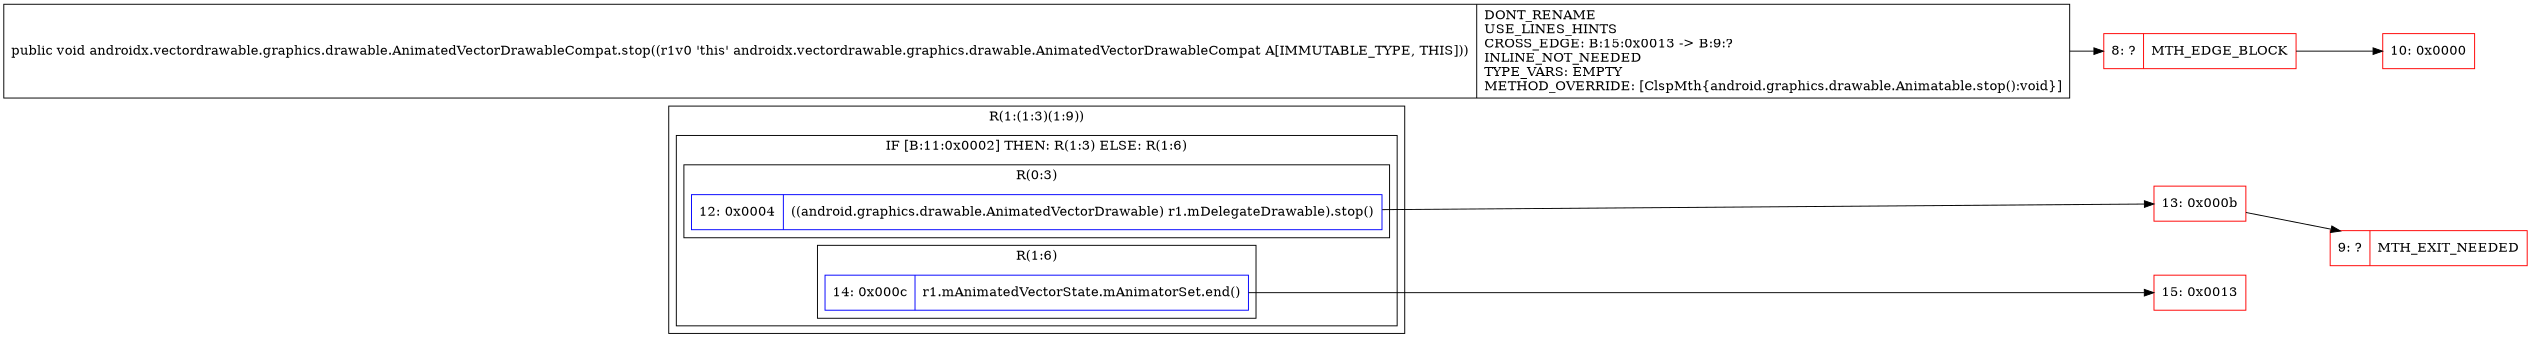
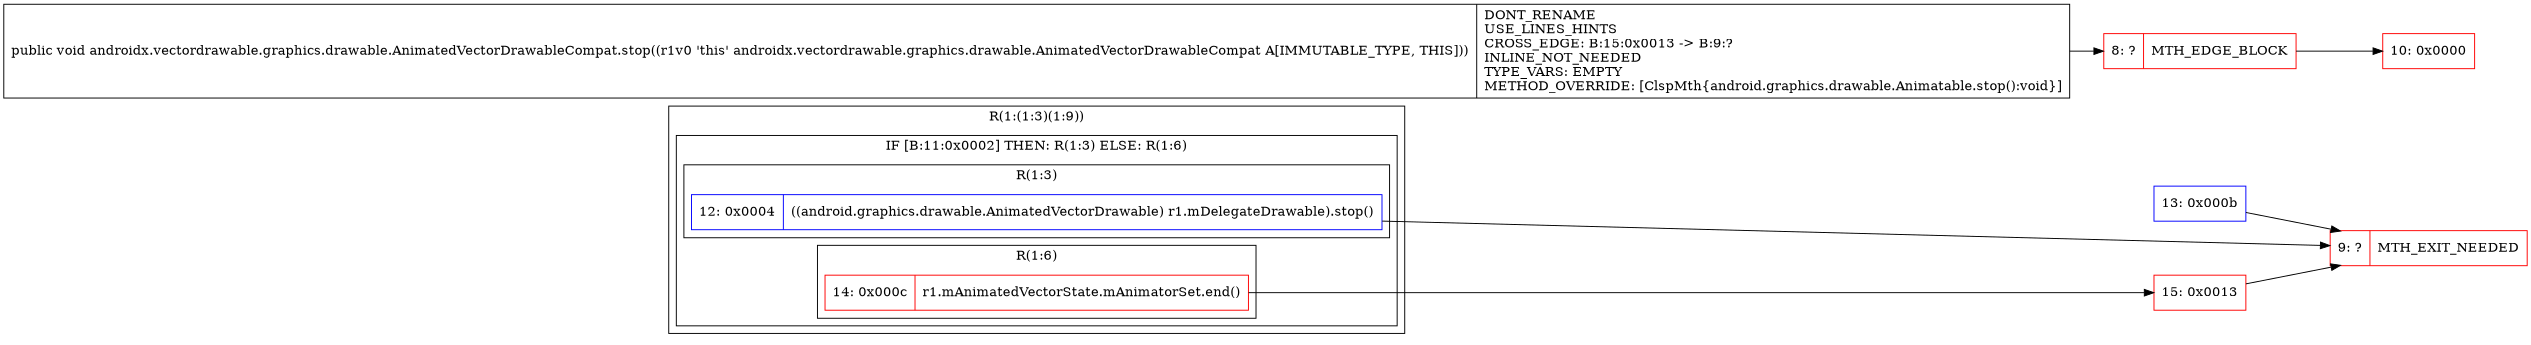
(1037, 176) -> (1037, 176)
(2200, 204) -> (2200, 204)
(1763, 207) -> (1851, 233)
none -> (2288, 276)
(1037, 293) -> (1037, 293)
